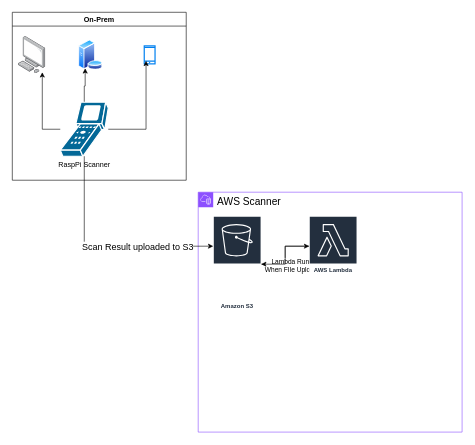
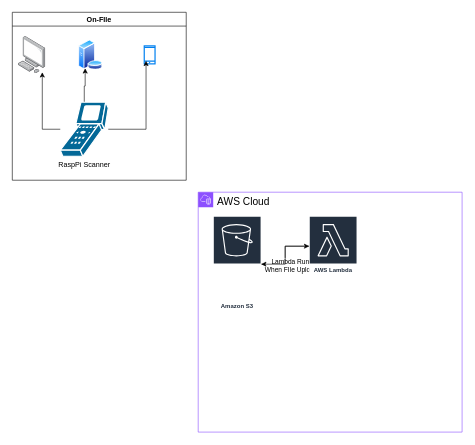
(99, 20) -> (99, 20)
(239, 201) -> (234, 201)
(137, 246) -> none
